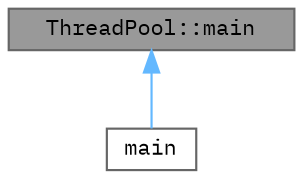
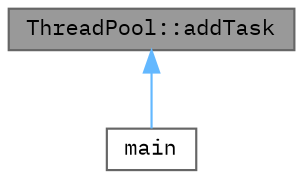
(152, 29) -> (152, 29)
